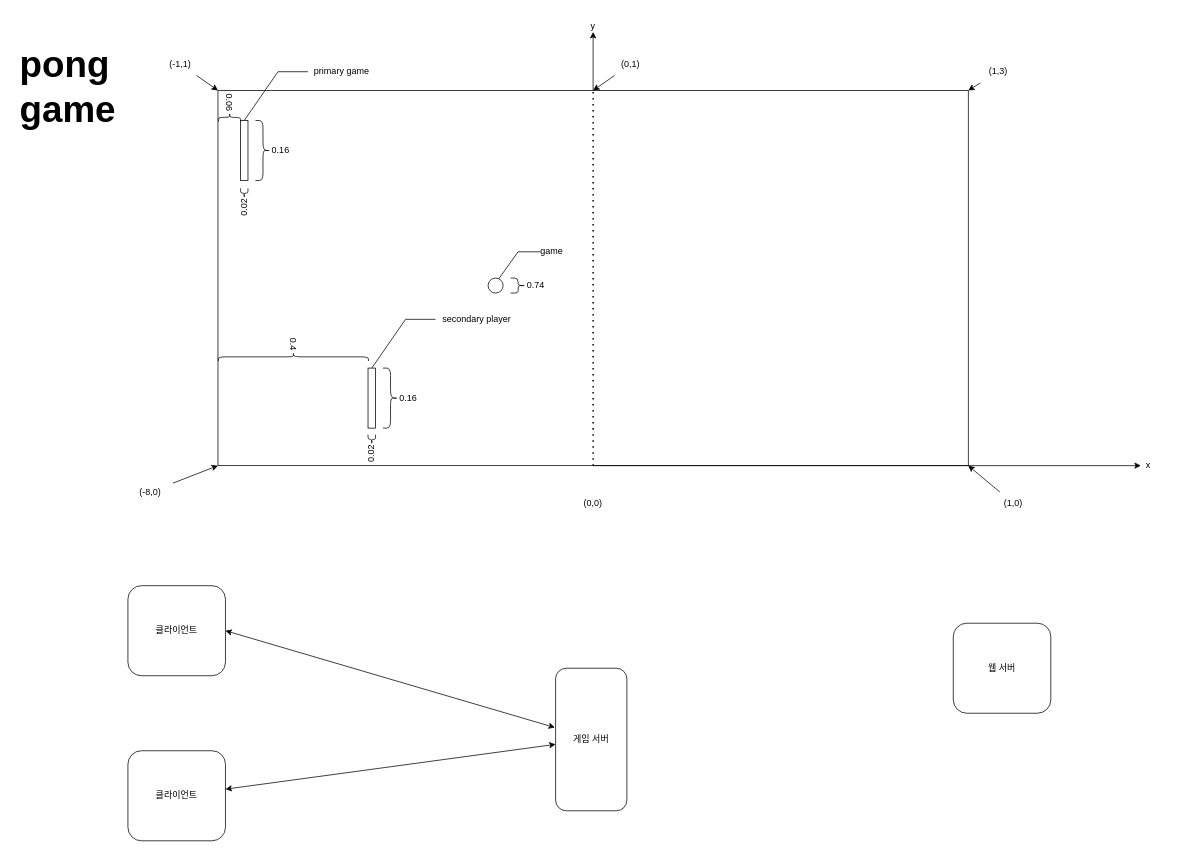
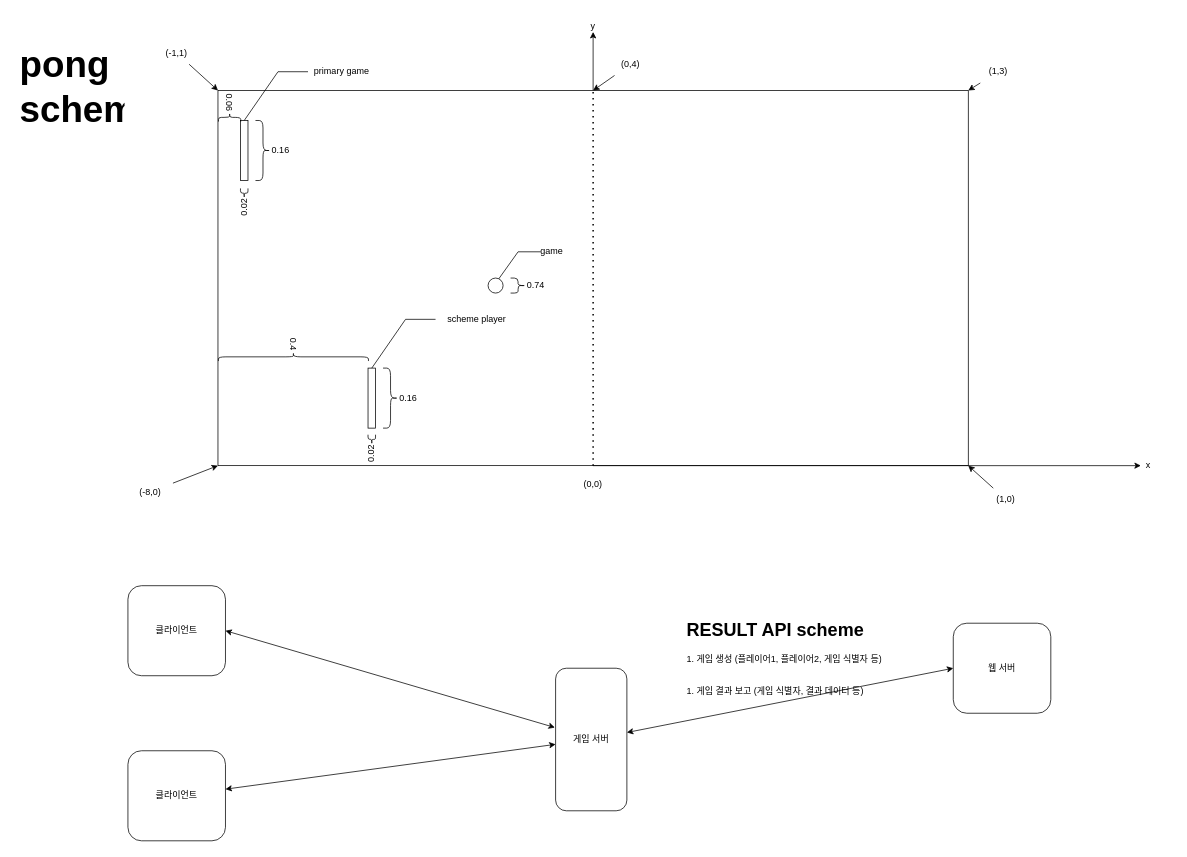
(180, 64) -> (177, 53)
(630, 64) -> (630, 64)
(30, 87) -> (35, 87)
(477, 319) -> (477, 319)
(593, 503) -> (593, 484)
(1013, 503) -> (1005, 499)
none -> (792, 660)
none -> (790, 700)
